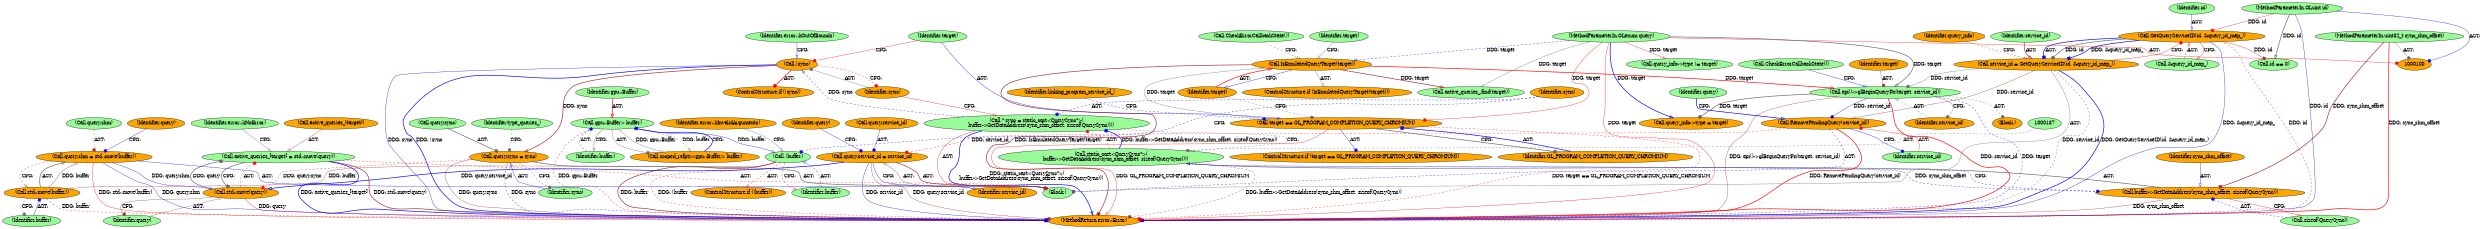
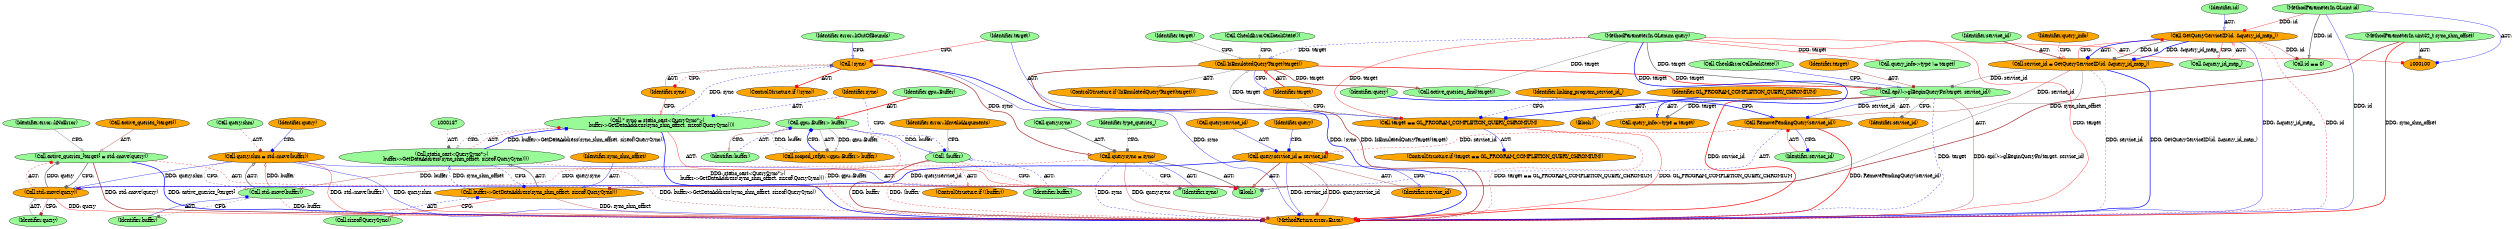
(1464, 140) -> none
(42, 193) -> (276, 193)
